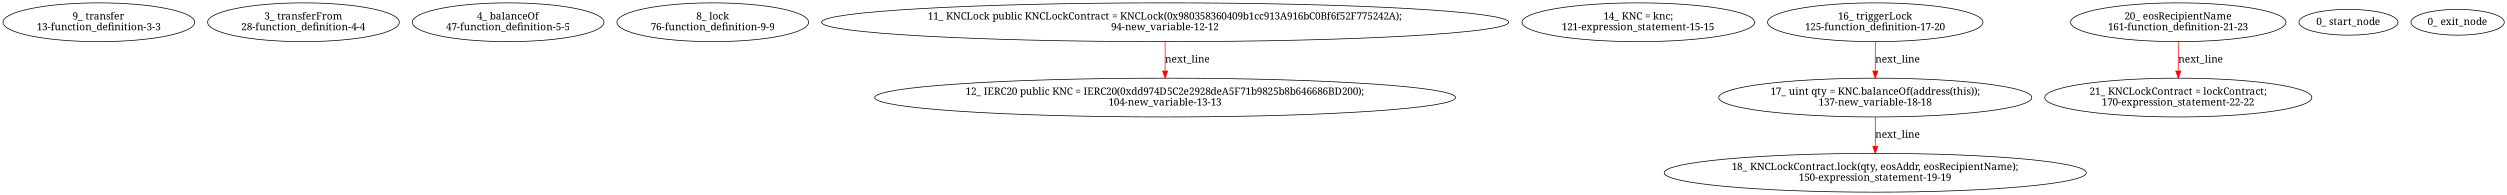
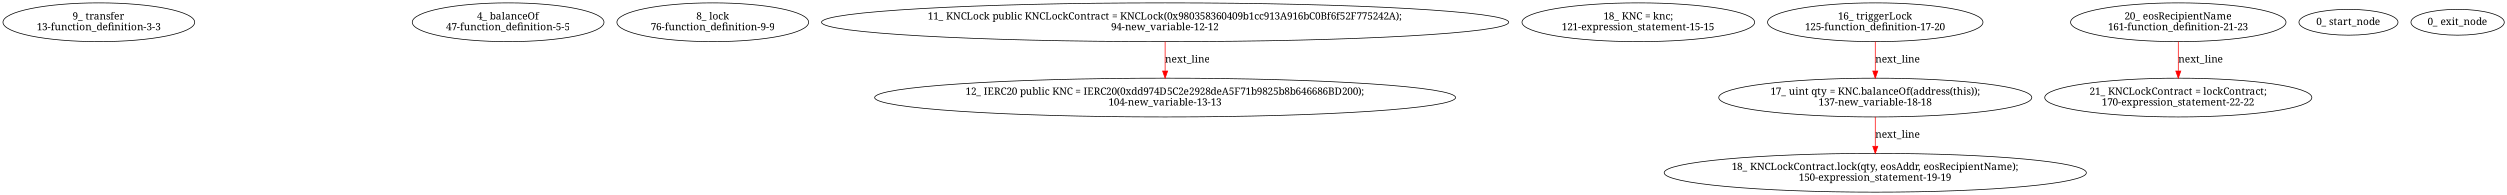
(303, 22) -> none
(1638, 22) -> (1638, 22)
